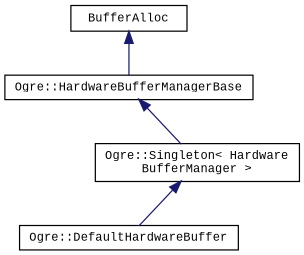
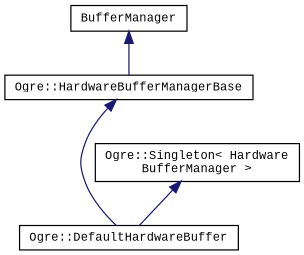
(129, 18) -> (129, 18)
(164, 126) -> (81, 169)
